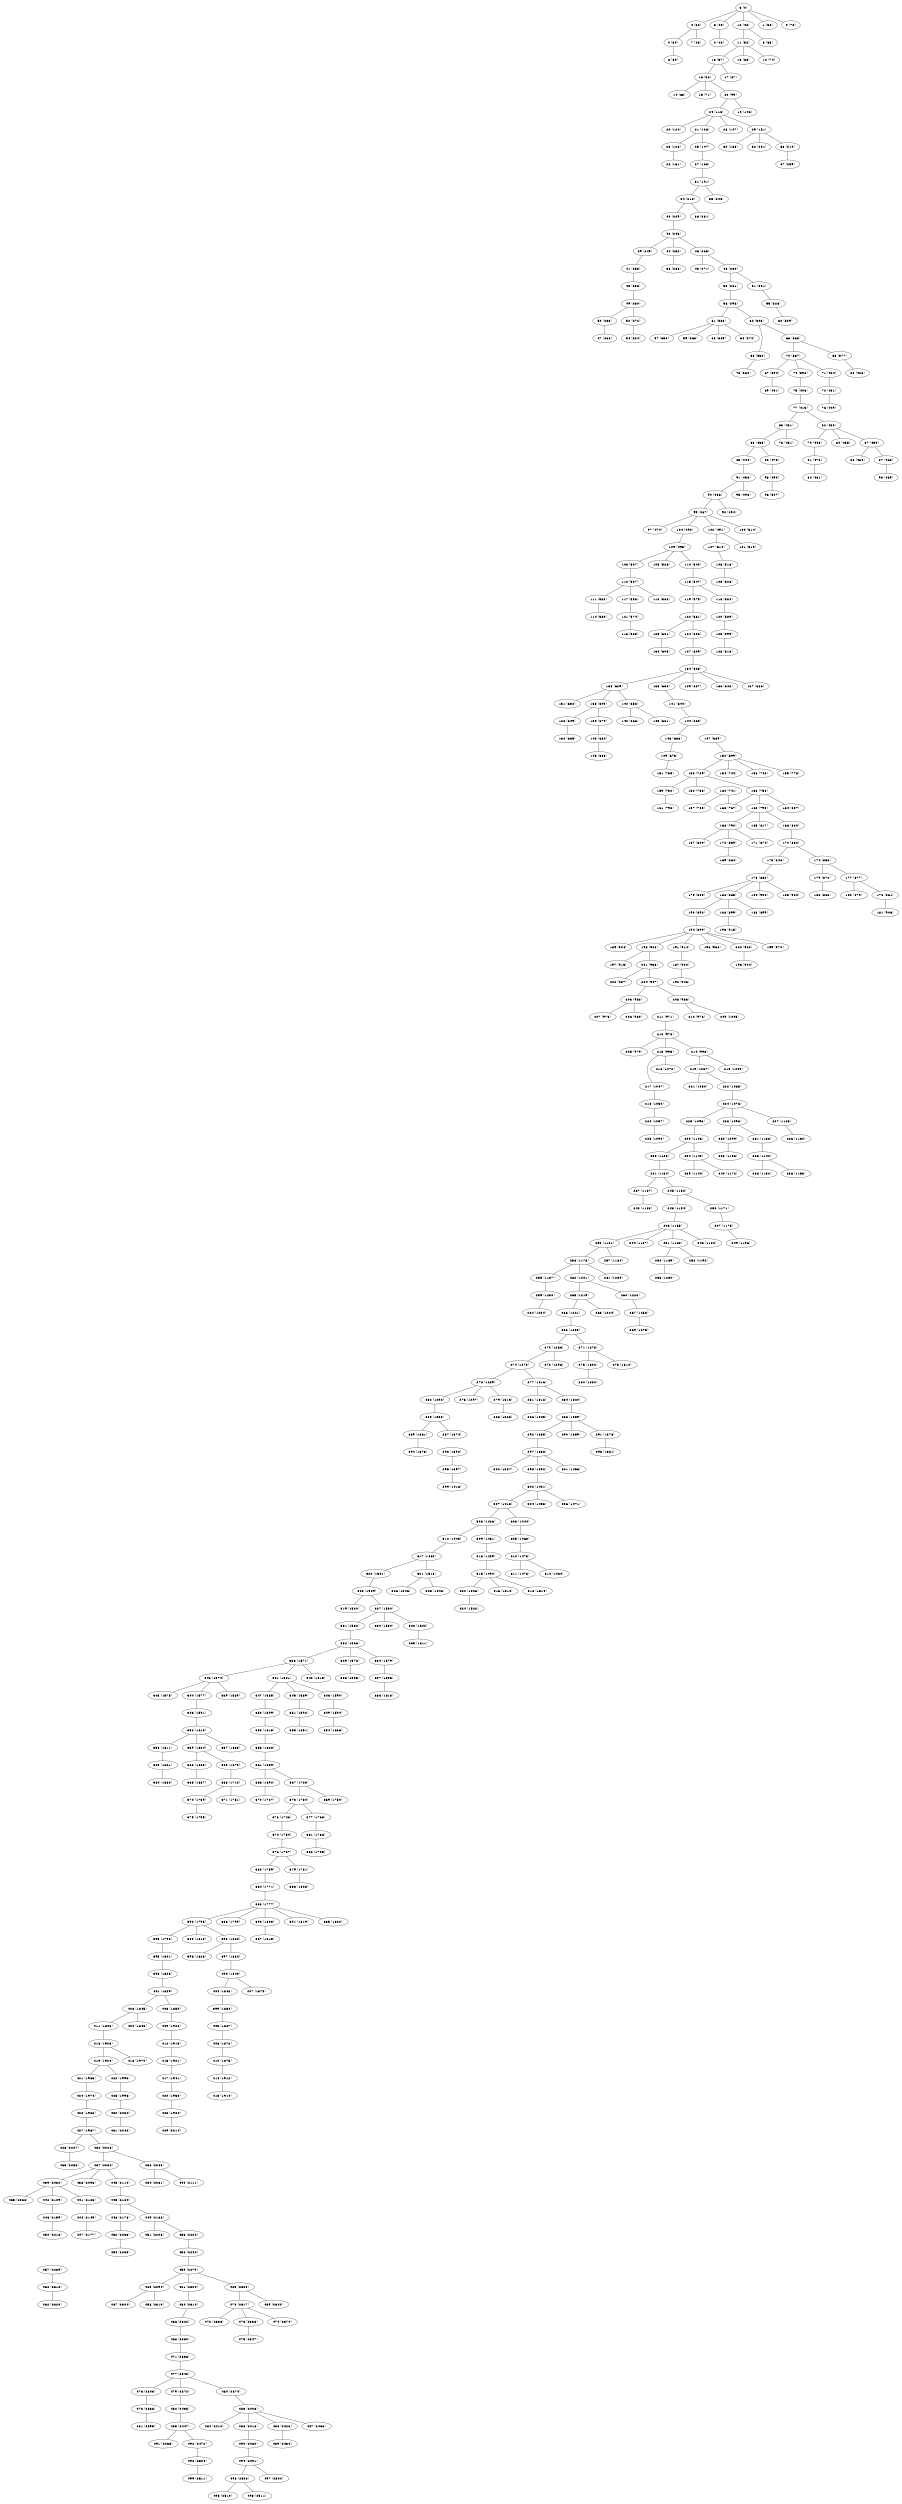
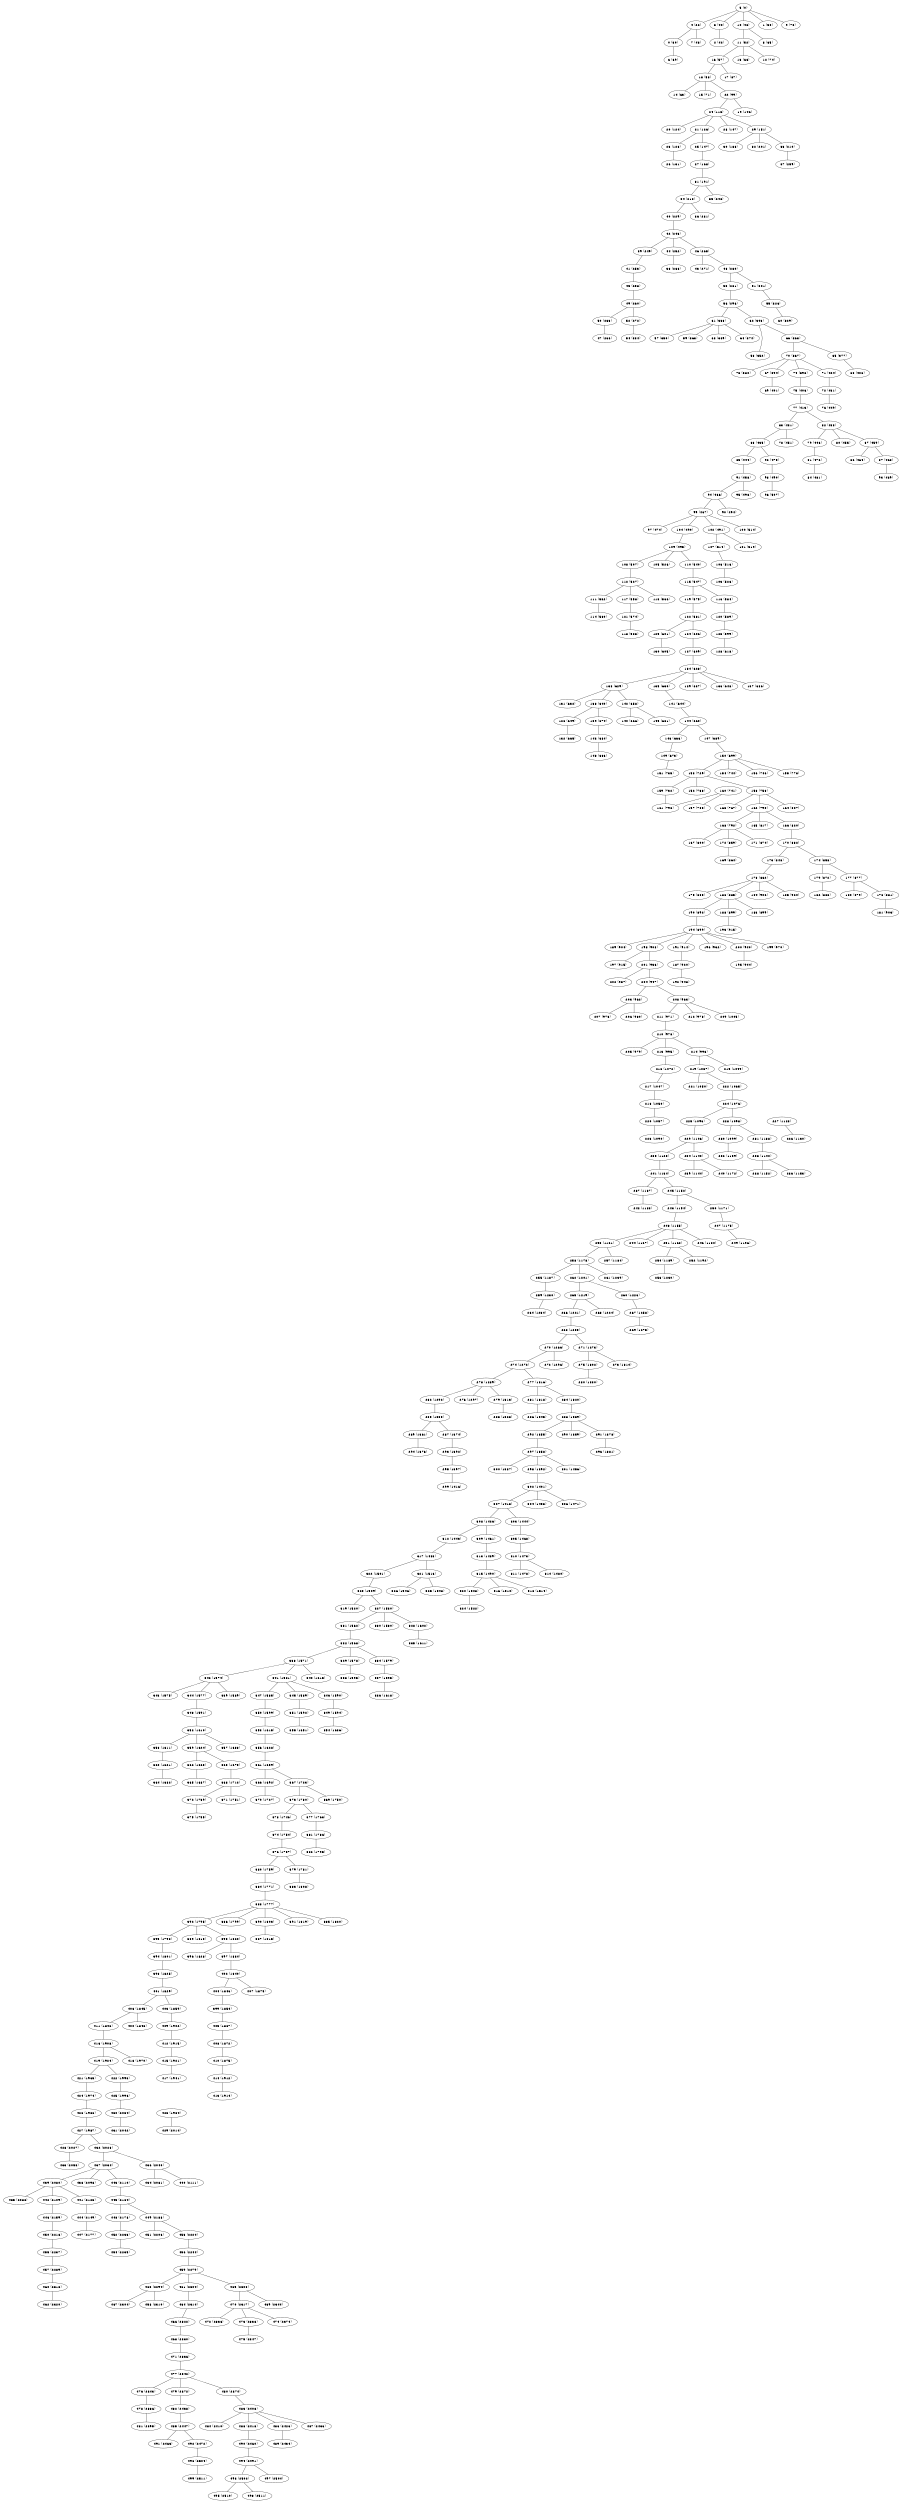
(751, 364) -> (768, 364)
none -> (703, 730)
(728, 799) -> (697, 799)
none -> (673, 1008)
(648, 1067) -> (660, 1078)
(757, 1113) -> none
(728, 1156) -> (728, 1156)
none -> (452, 1443)
(163, 1957) -> (163, 1957)
(172, 2096) -> none
none -> (52, 2252)
